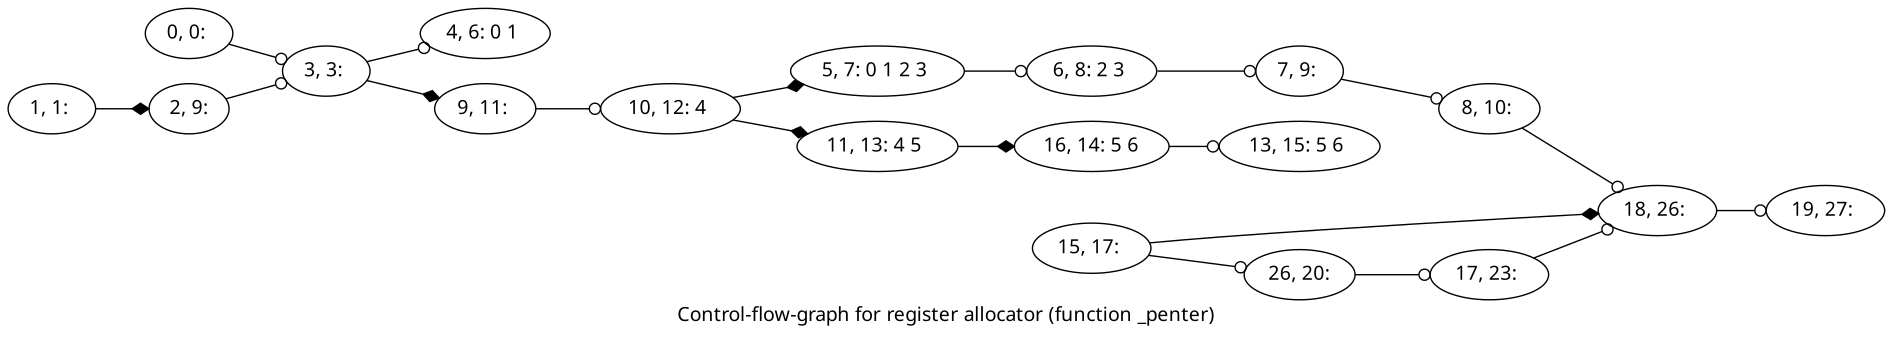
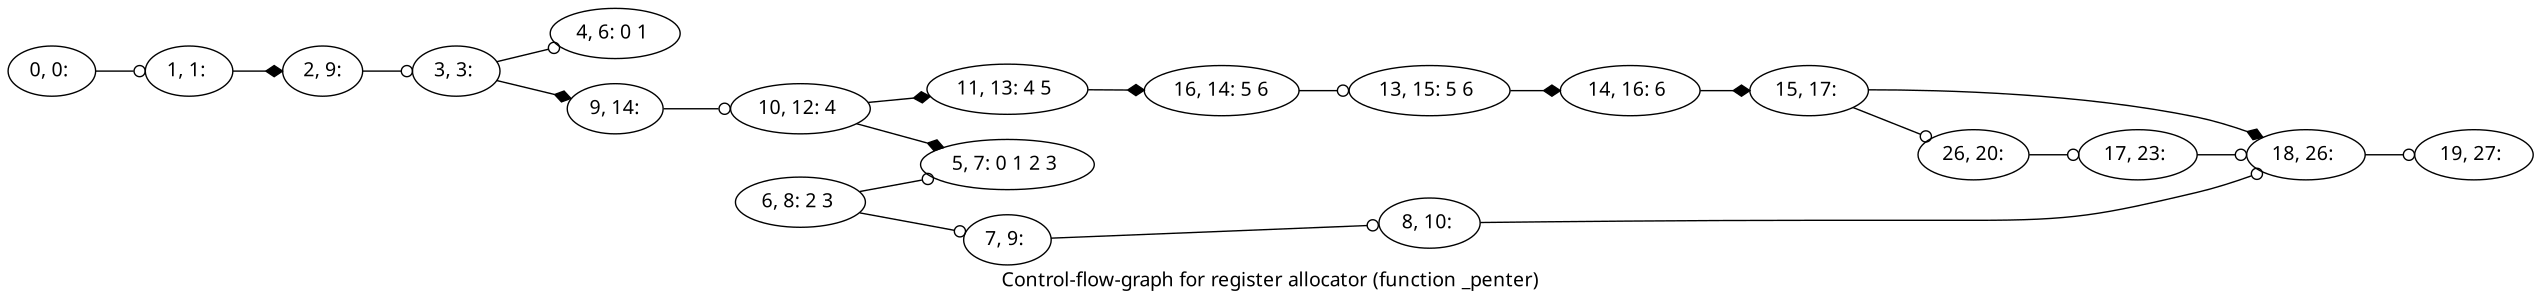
(252, 51) -> (115, 71)
(990, 71) -> (891, 186)
none -> (1630, 91)
(485, 109) -> (615, 109)
